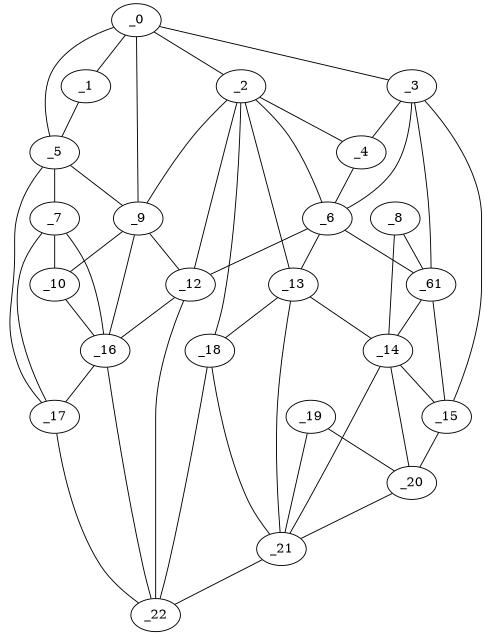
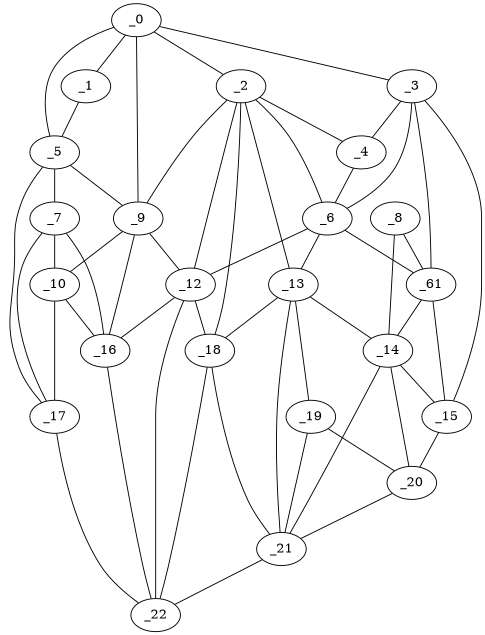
none -> (200, 318)
none -> (302, 351)
(80, 384) -> (55, 351)
